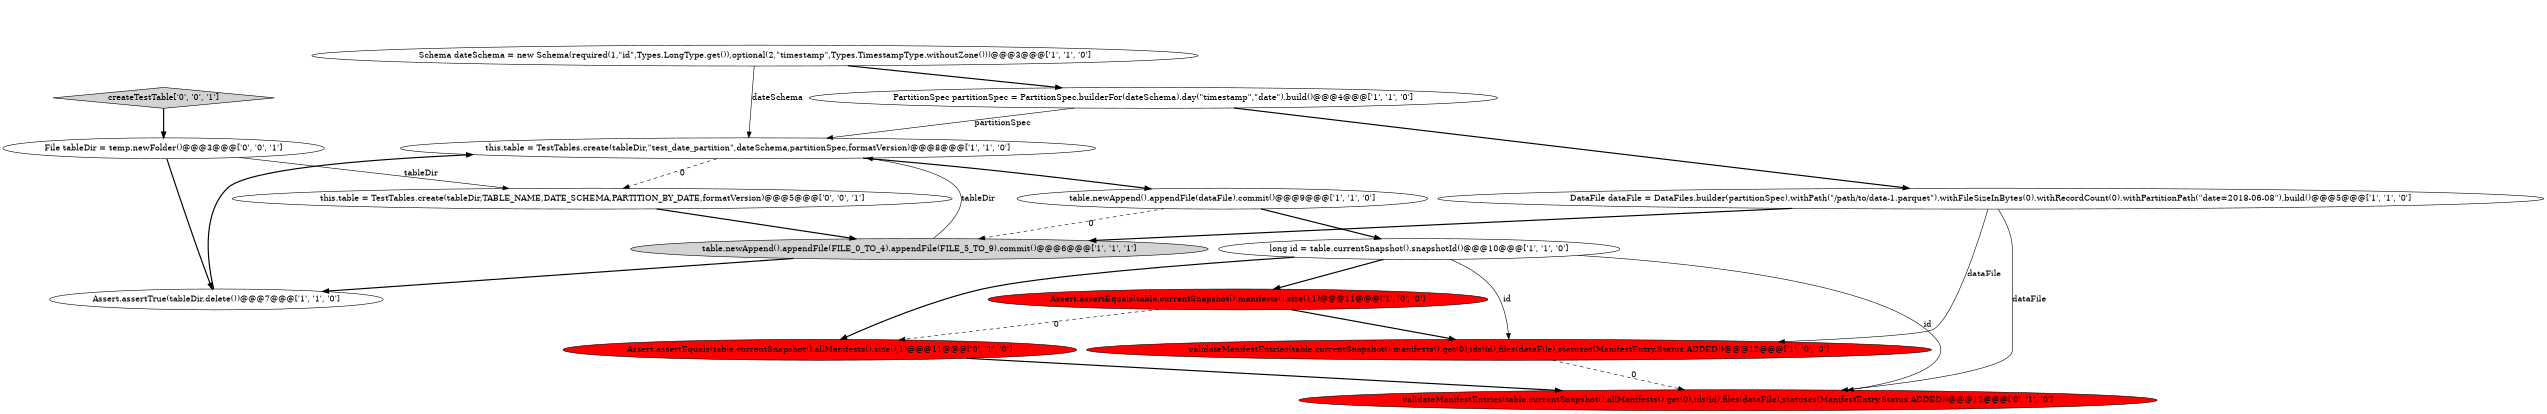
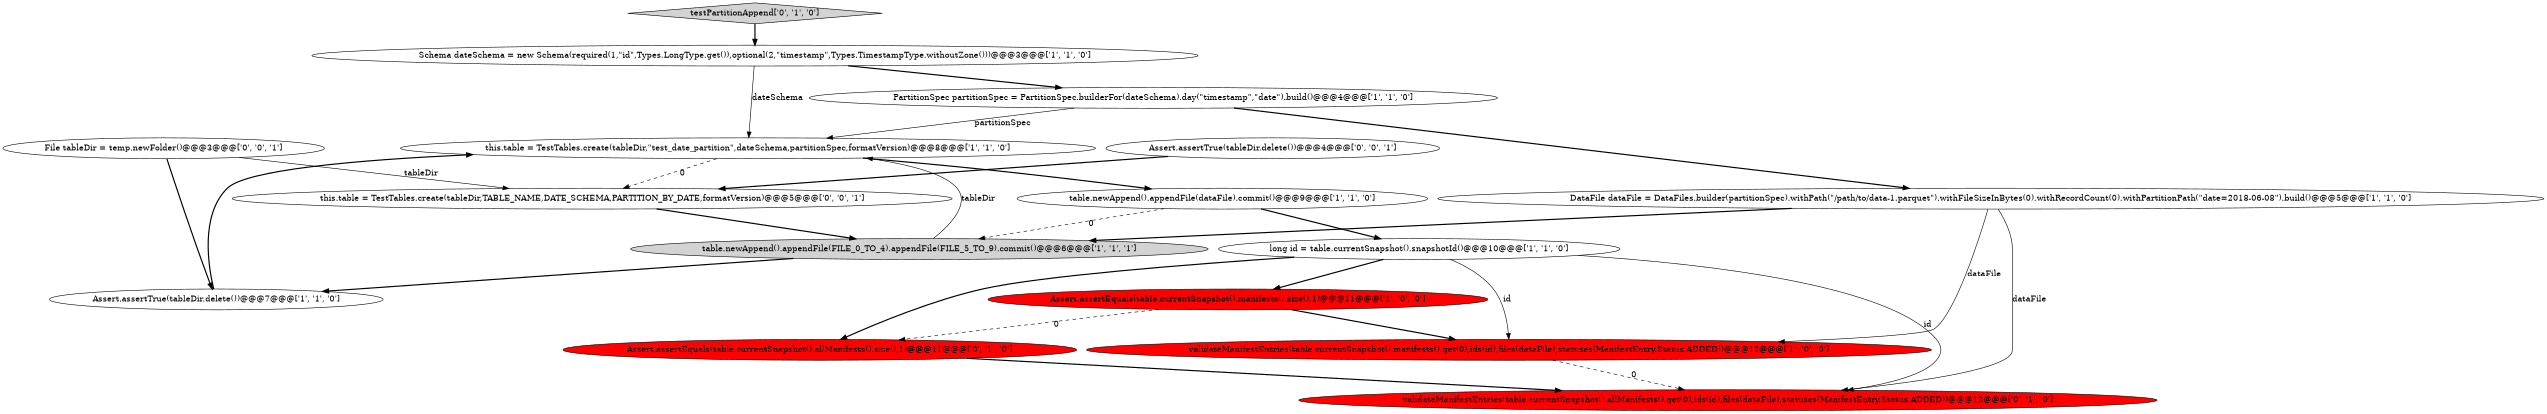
none -> (755, 13)
(164, 98) -> none
none -> (1273, 148)
